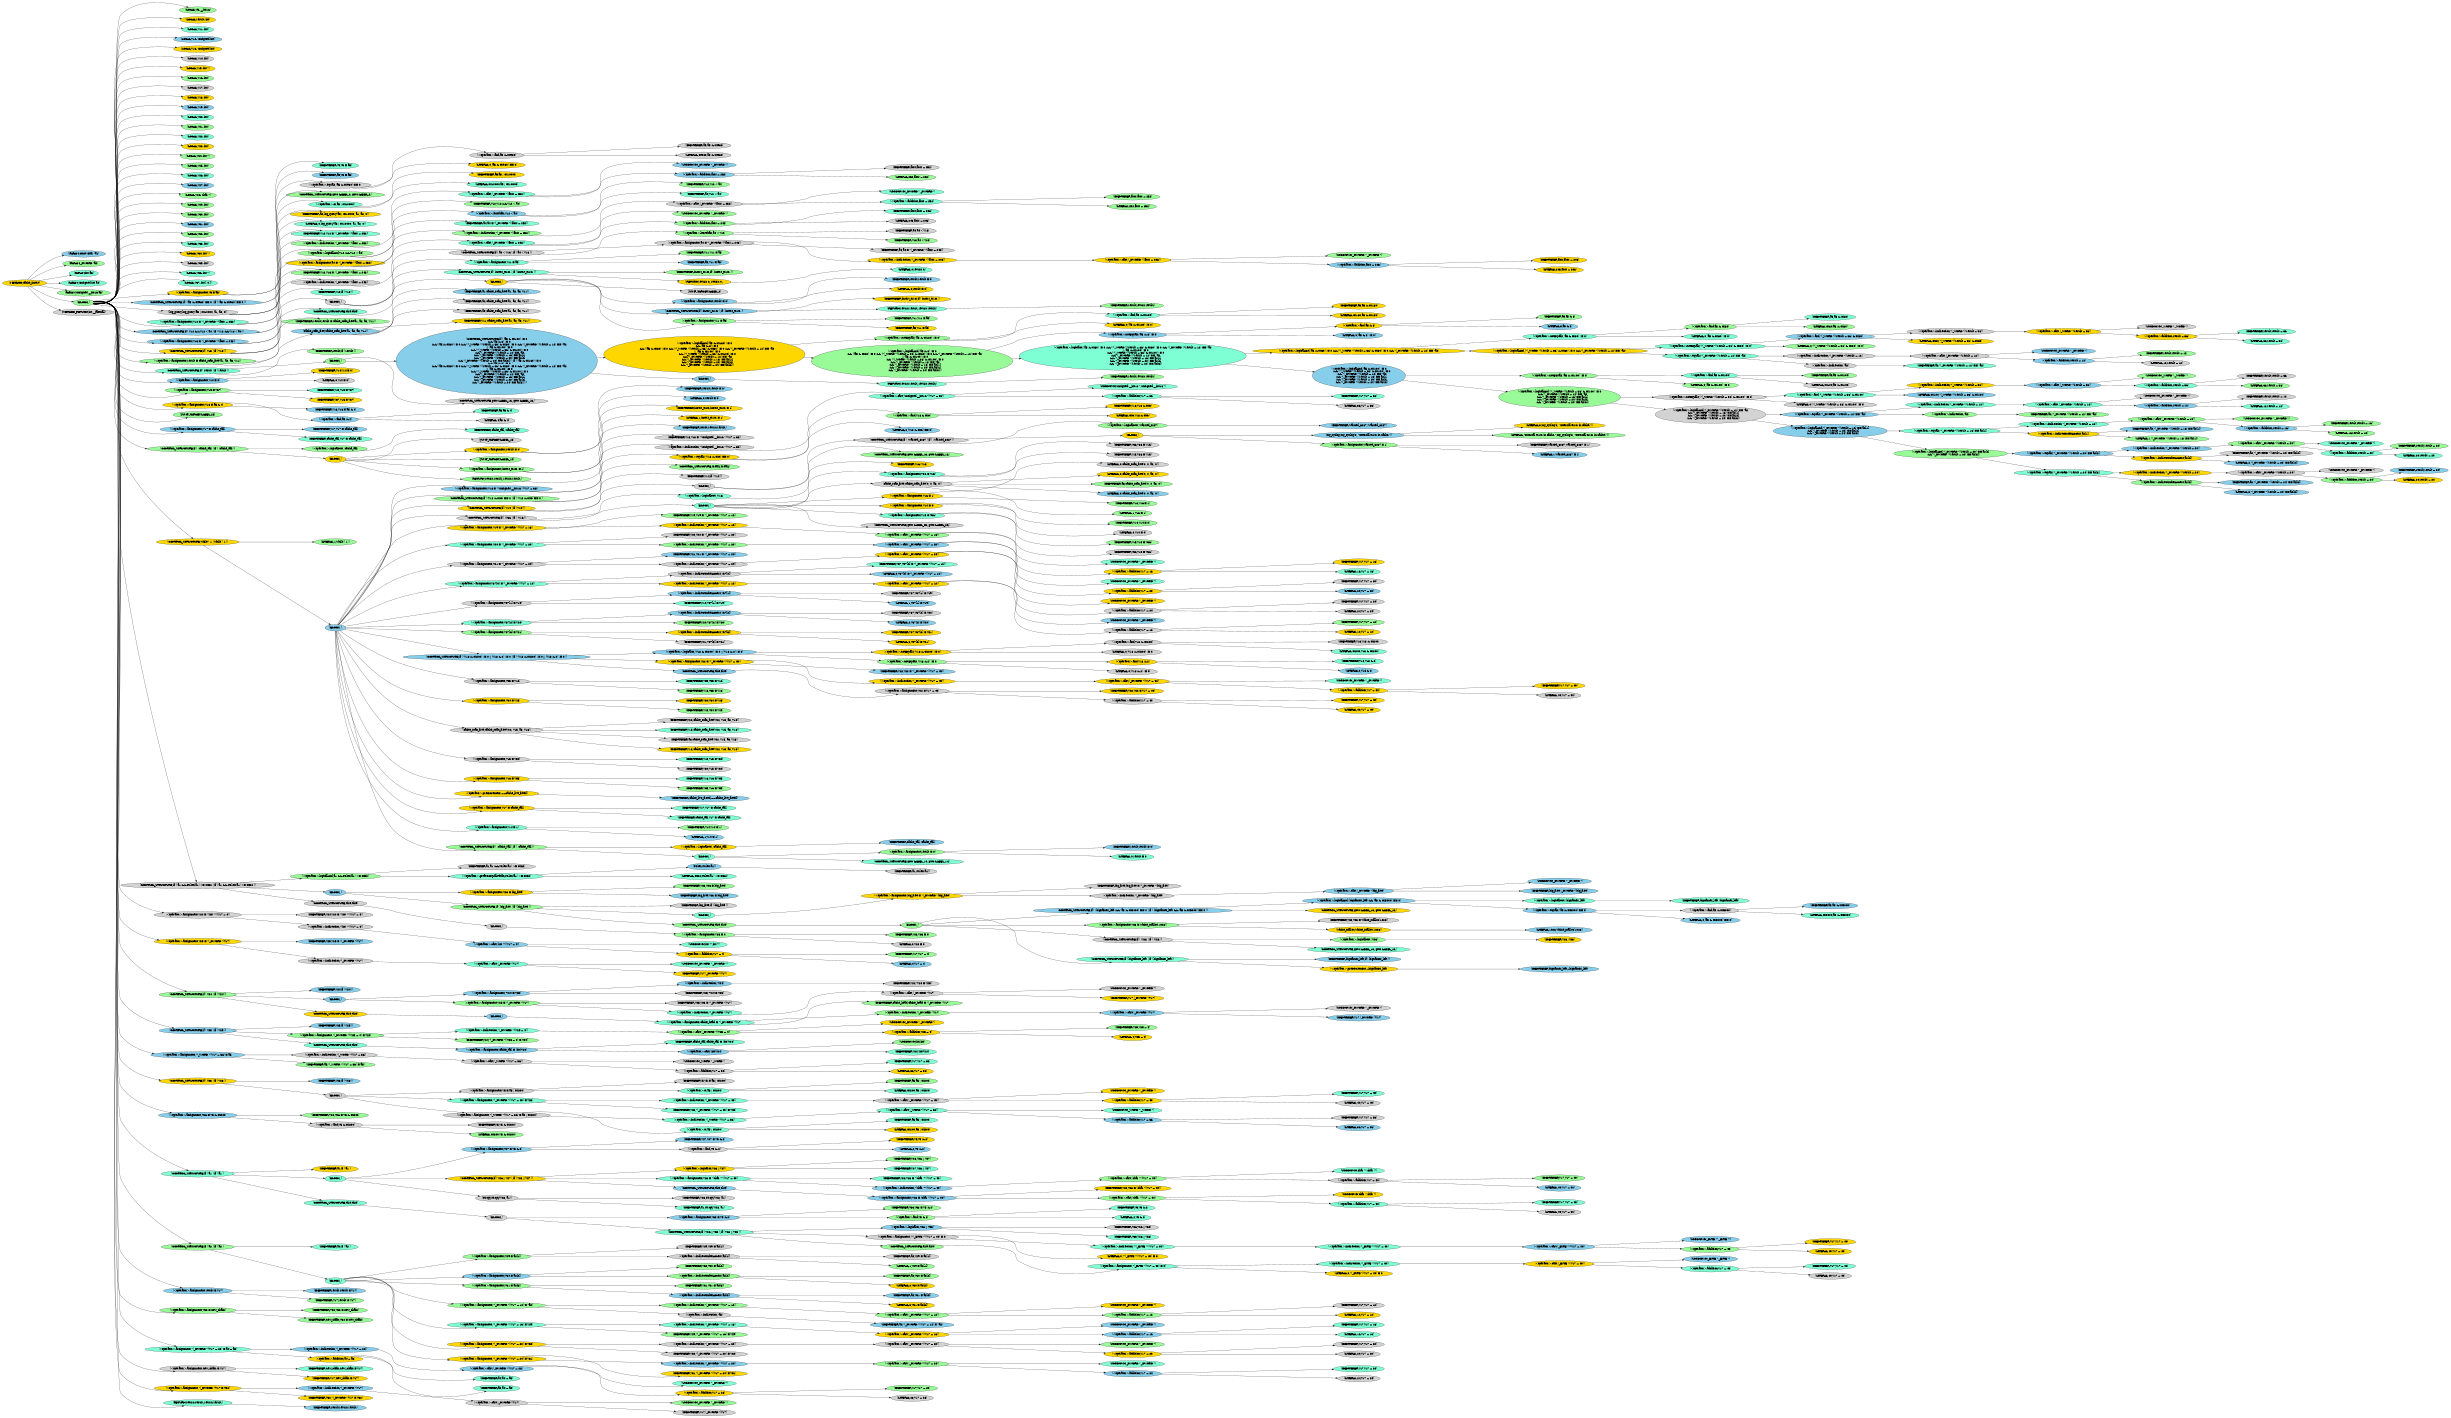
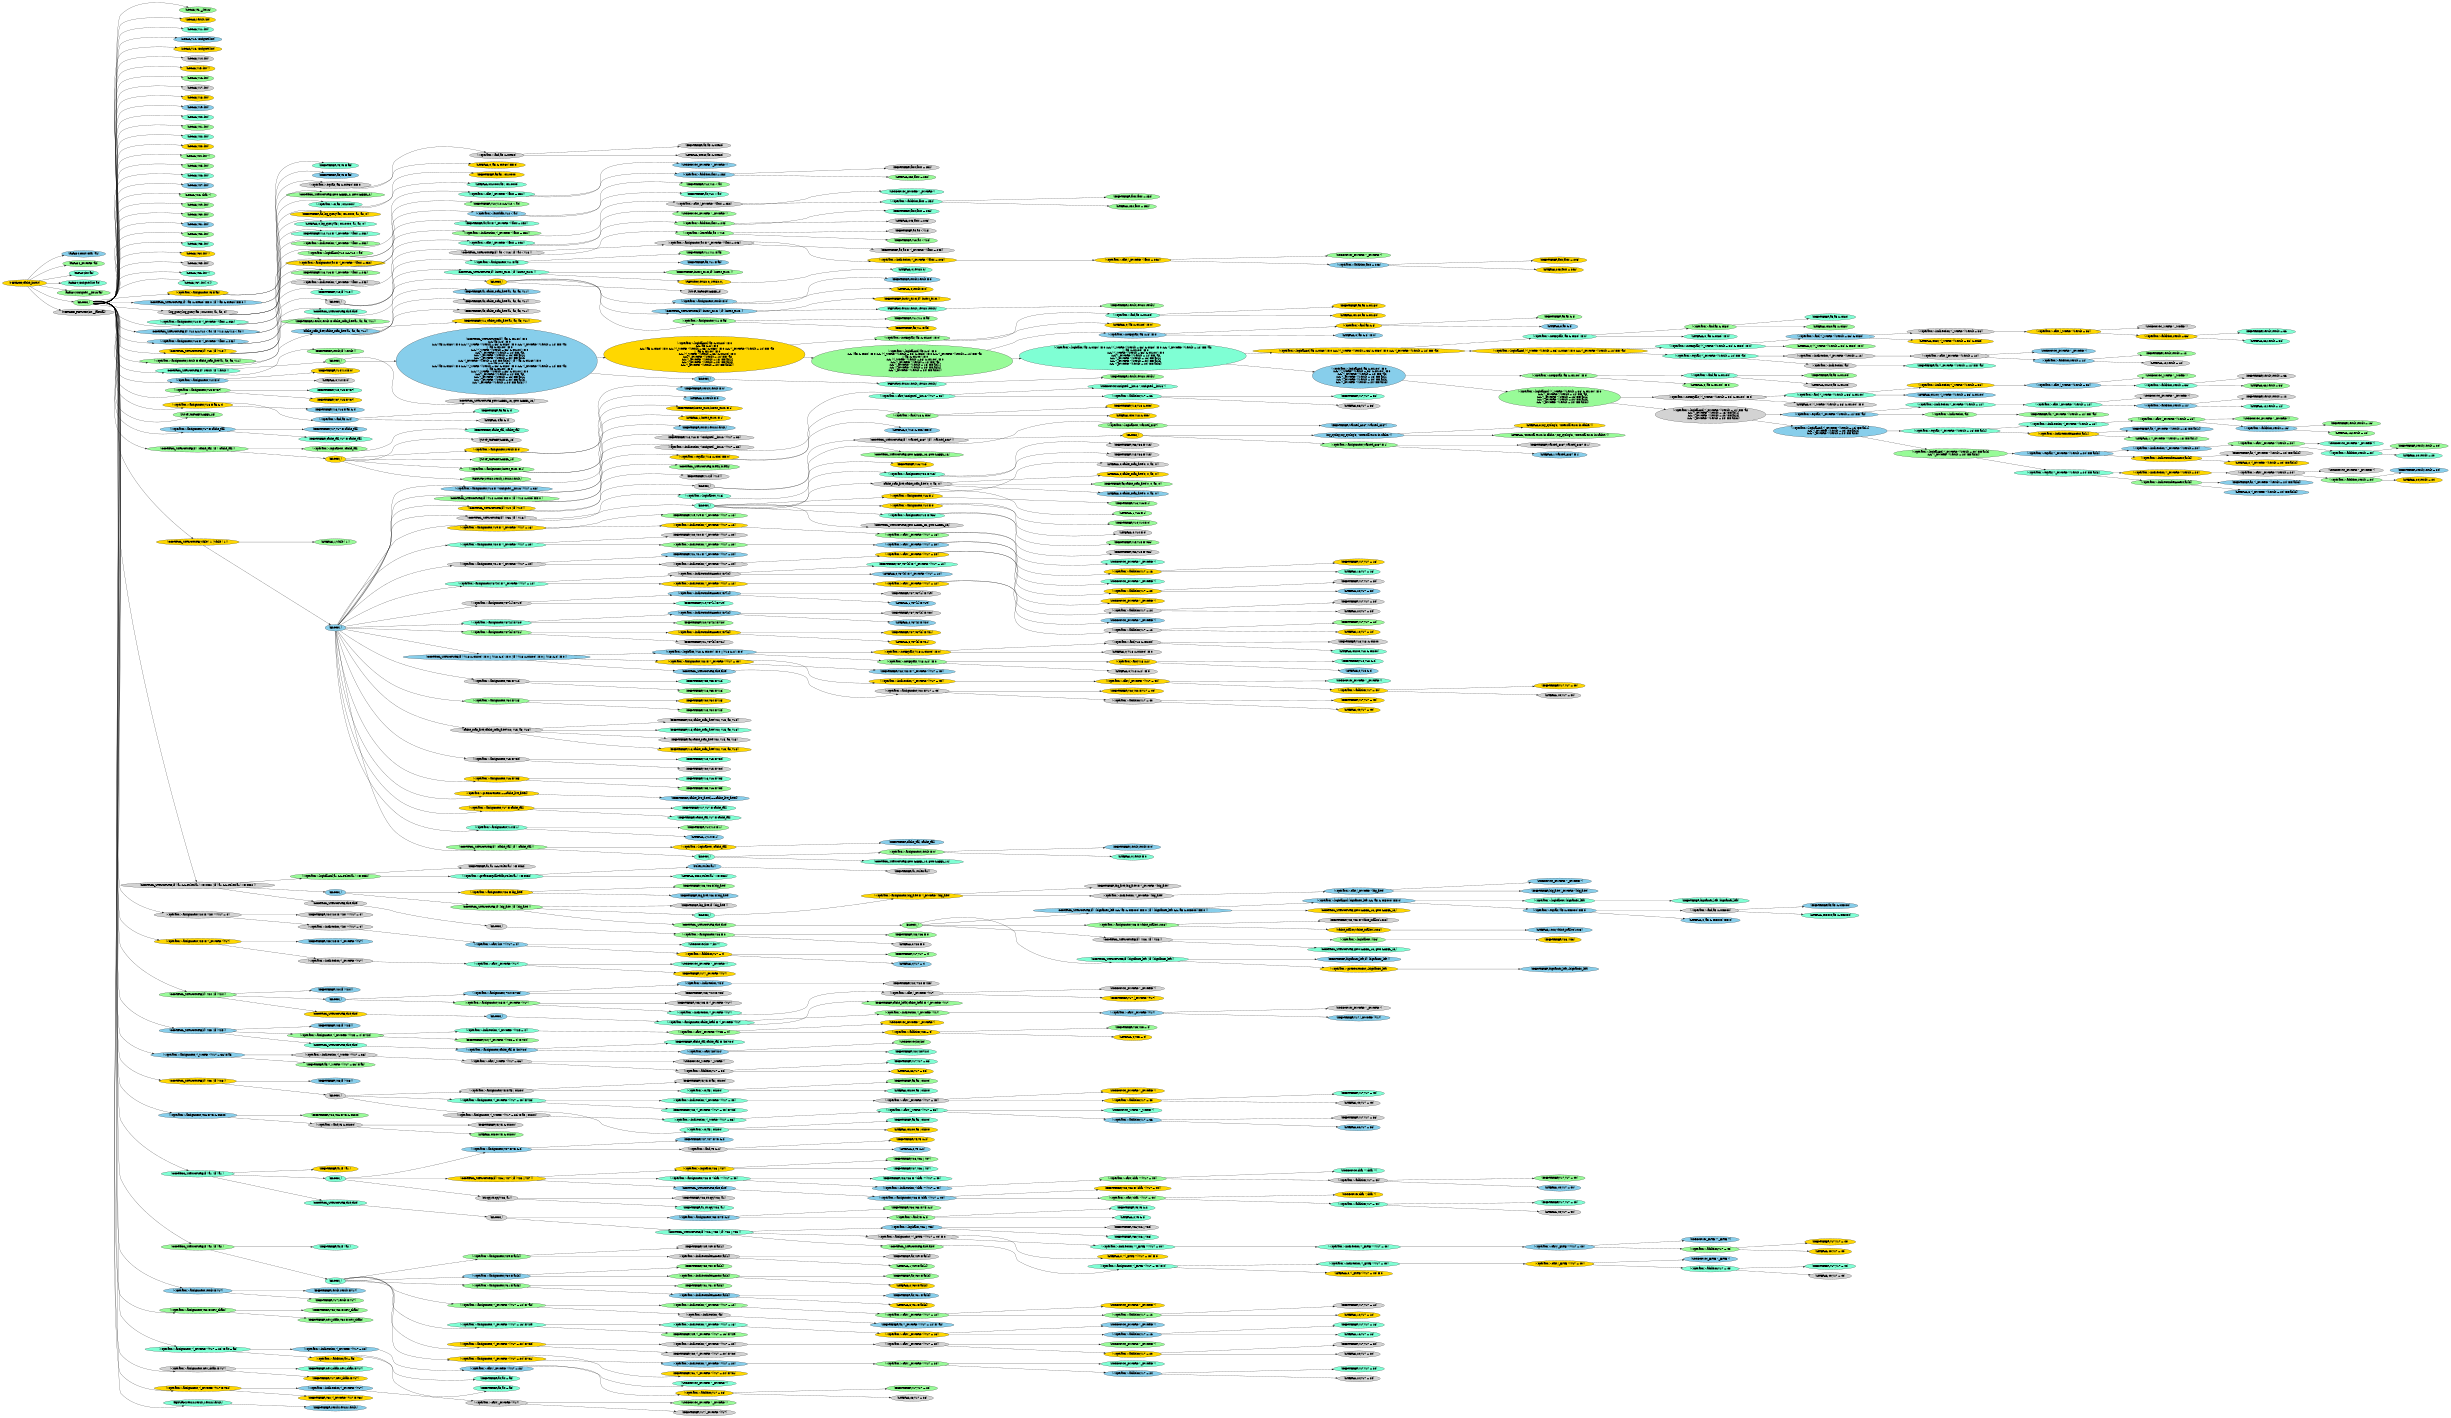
(2267, 463) -> (2267, 463)
(497, 701) -> (497, 701)
